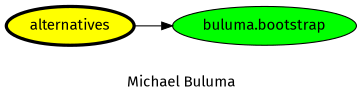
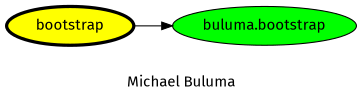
(70, 26) -> (70, 26)
